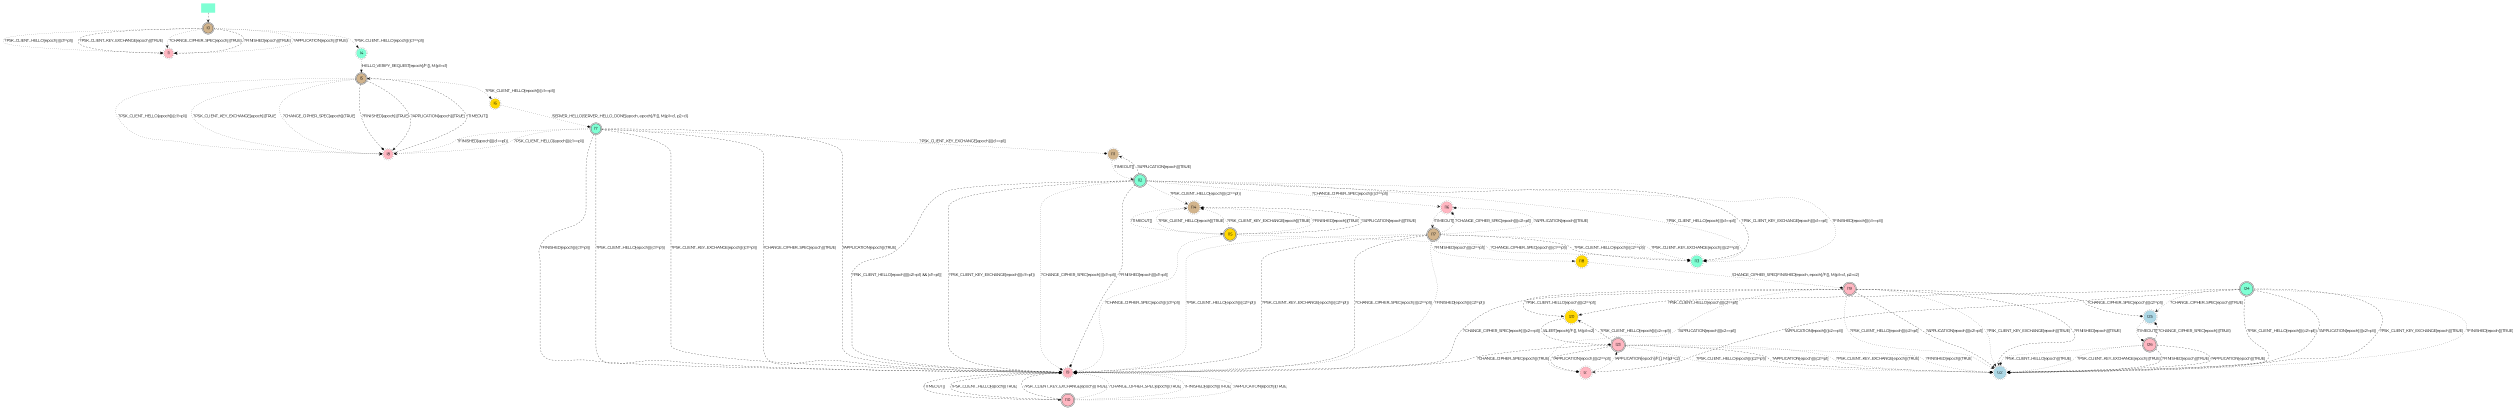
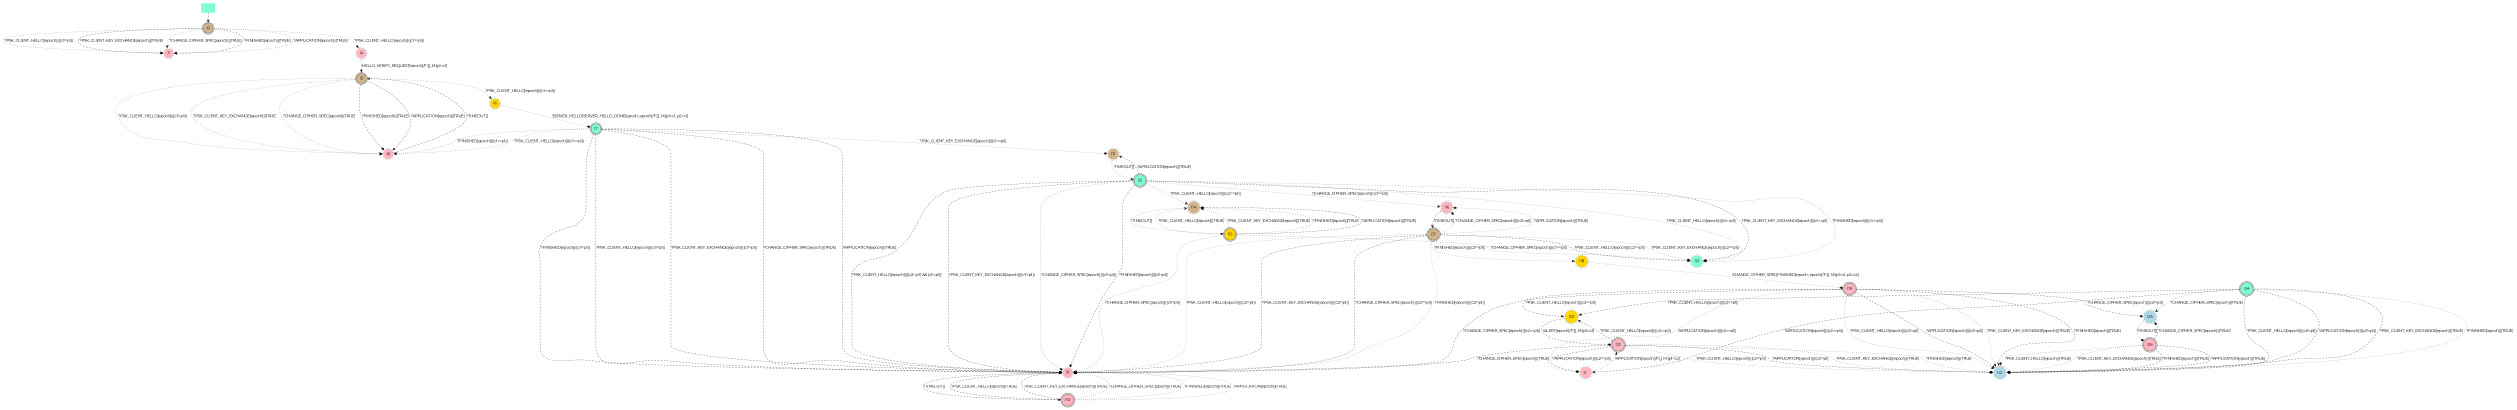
(361, 53) -> (361, 53)
(1435, 217) -> (1435, 217)
